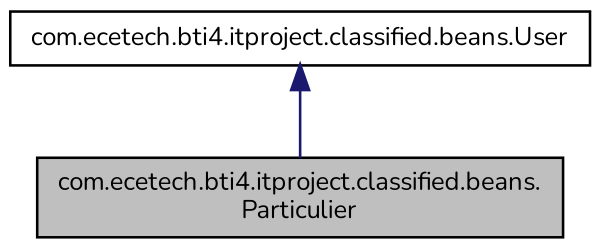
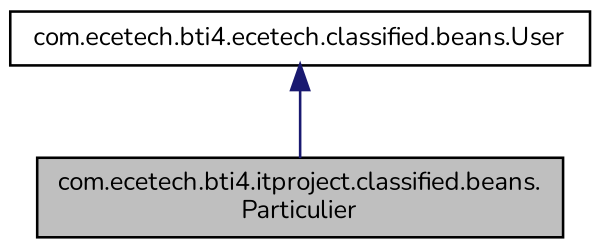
(300, 38) -> (300, 38)
